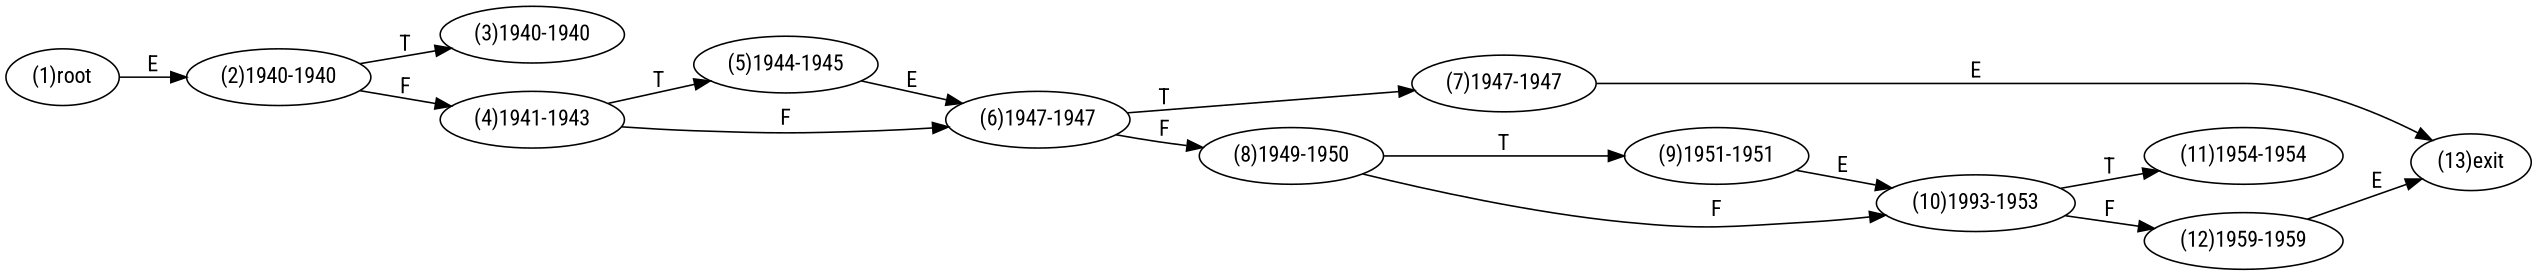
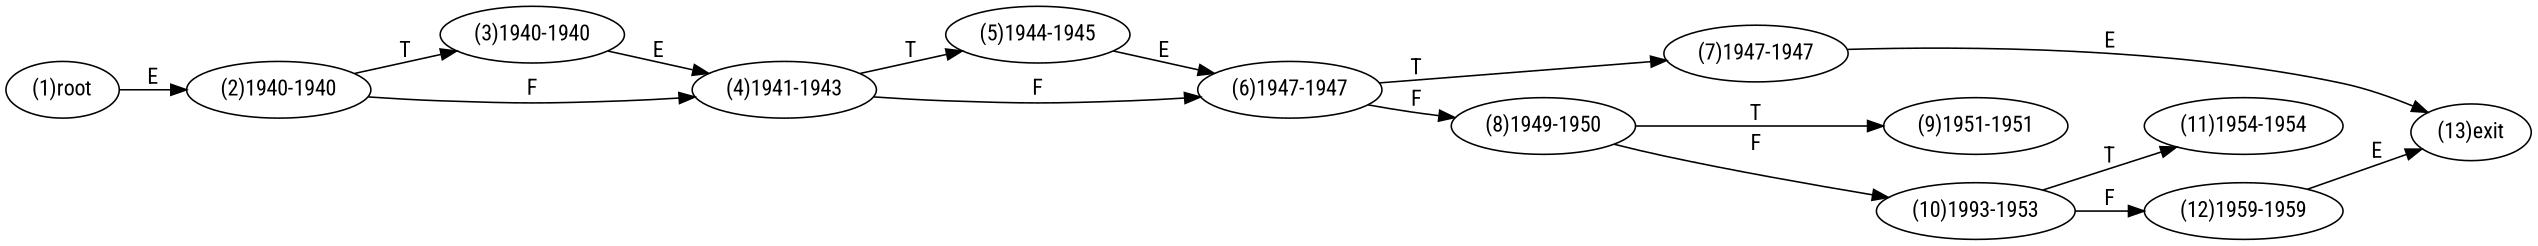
none -> (650, 60)
(1836, 178) -> none
